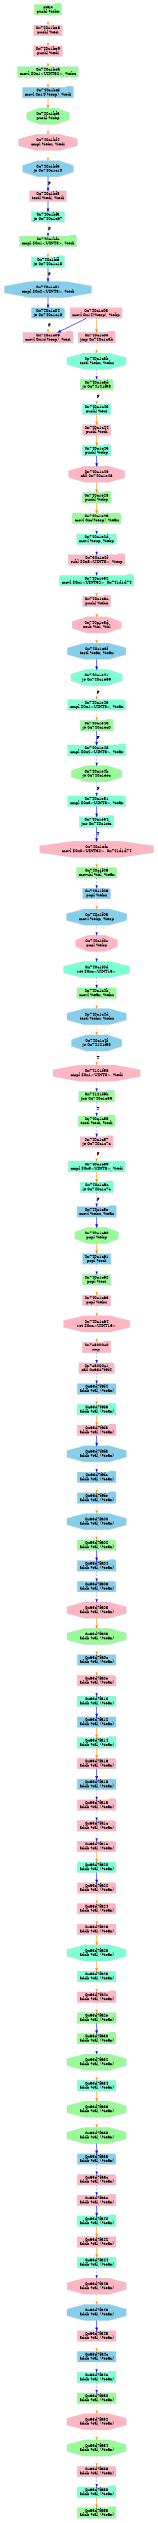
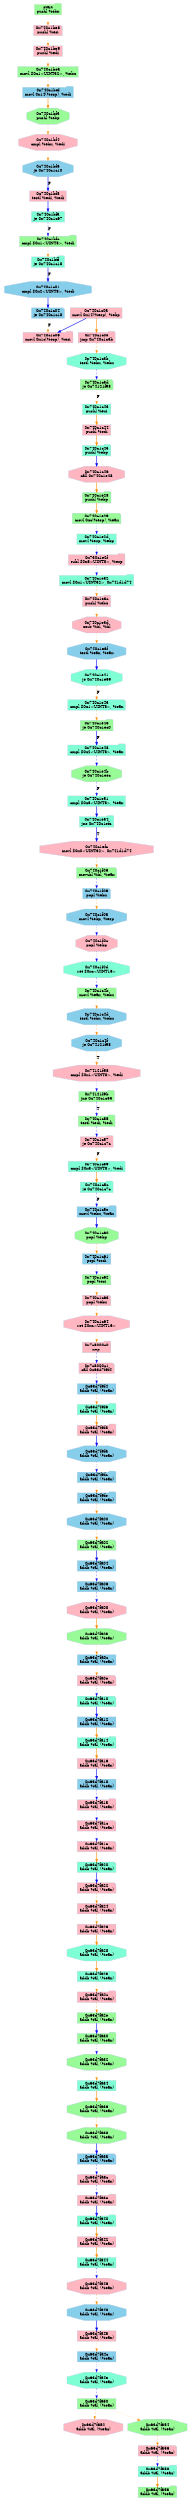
(97, 1247) -> (97, 1247)
(97, 2377) -> (97, 2380)
(97, 2433) -> (124, 2414)
